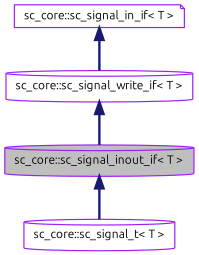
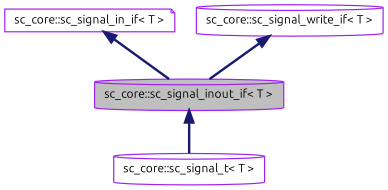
(99, 55) -> (141, 59)
